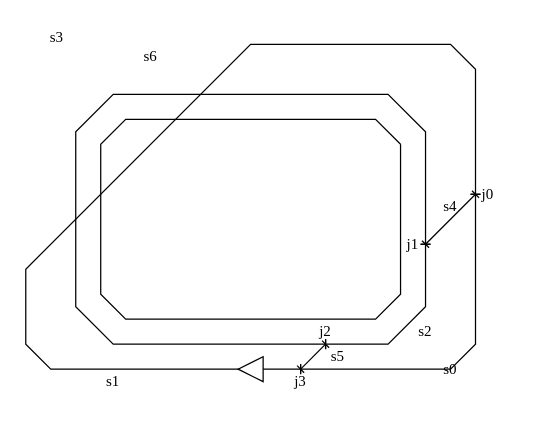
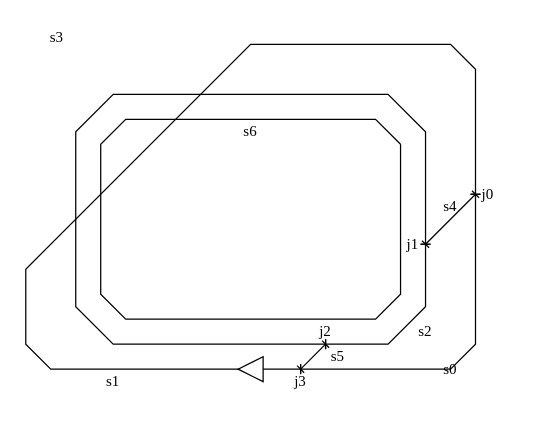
(151, 57) -> (251, 132)
